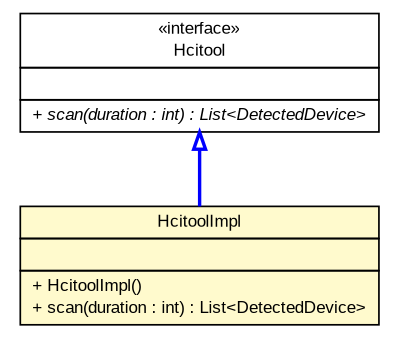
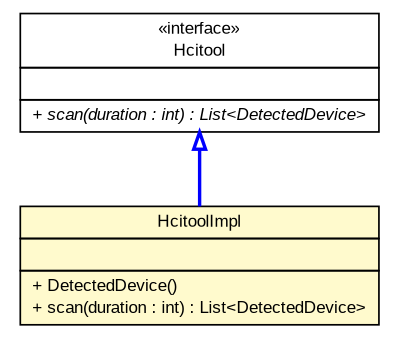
(87, 286) -> (105, 286)
